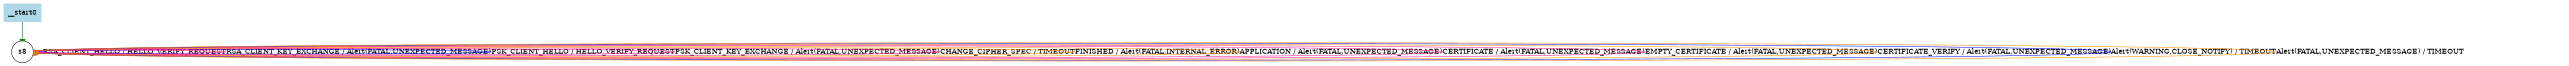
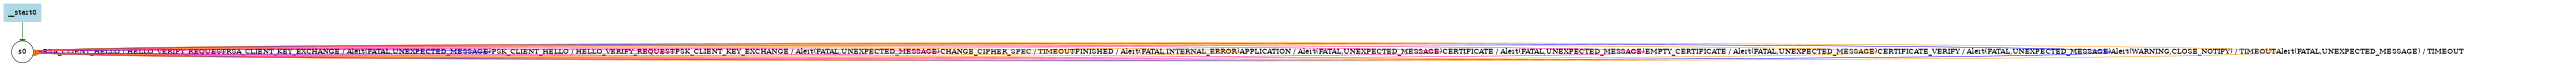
(22, 52) -> (22, 52)
